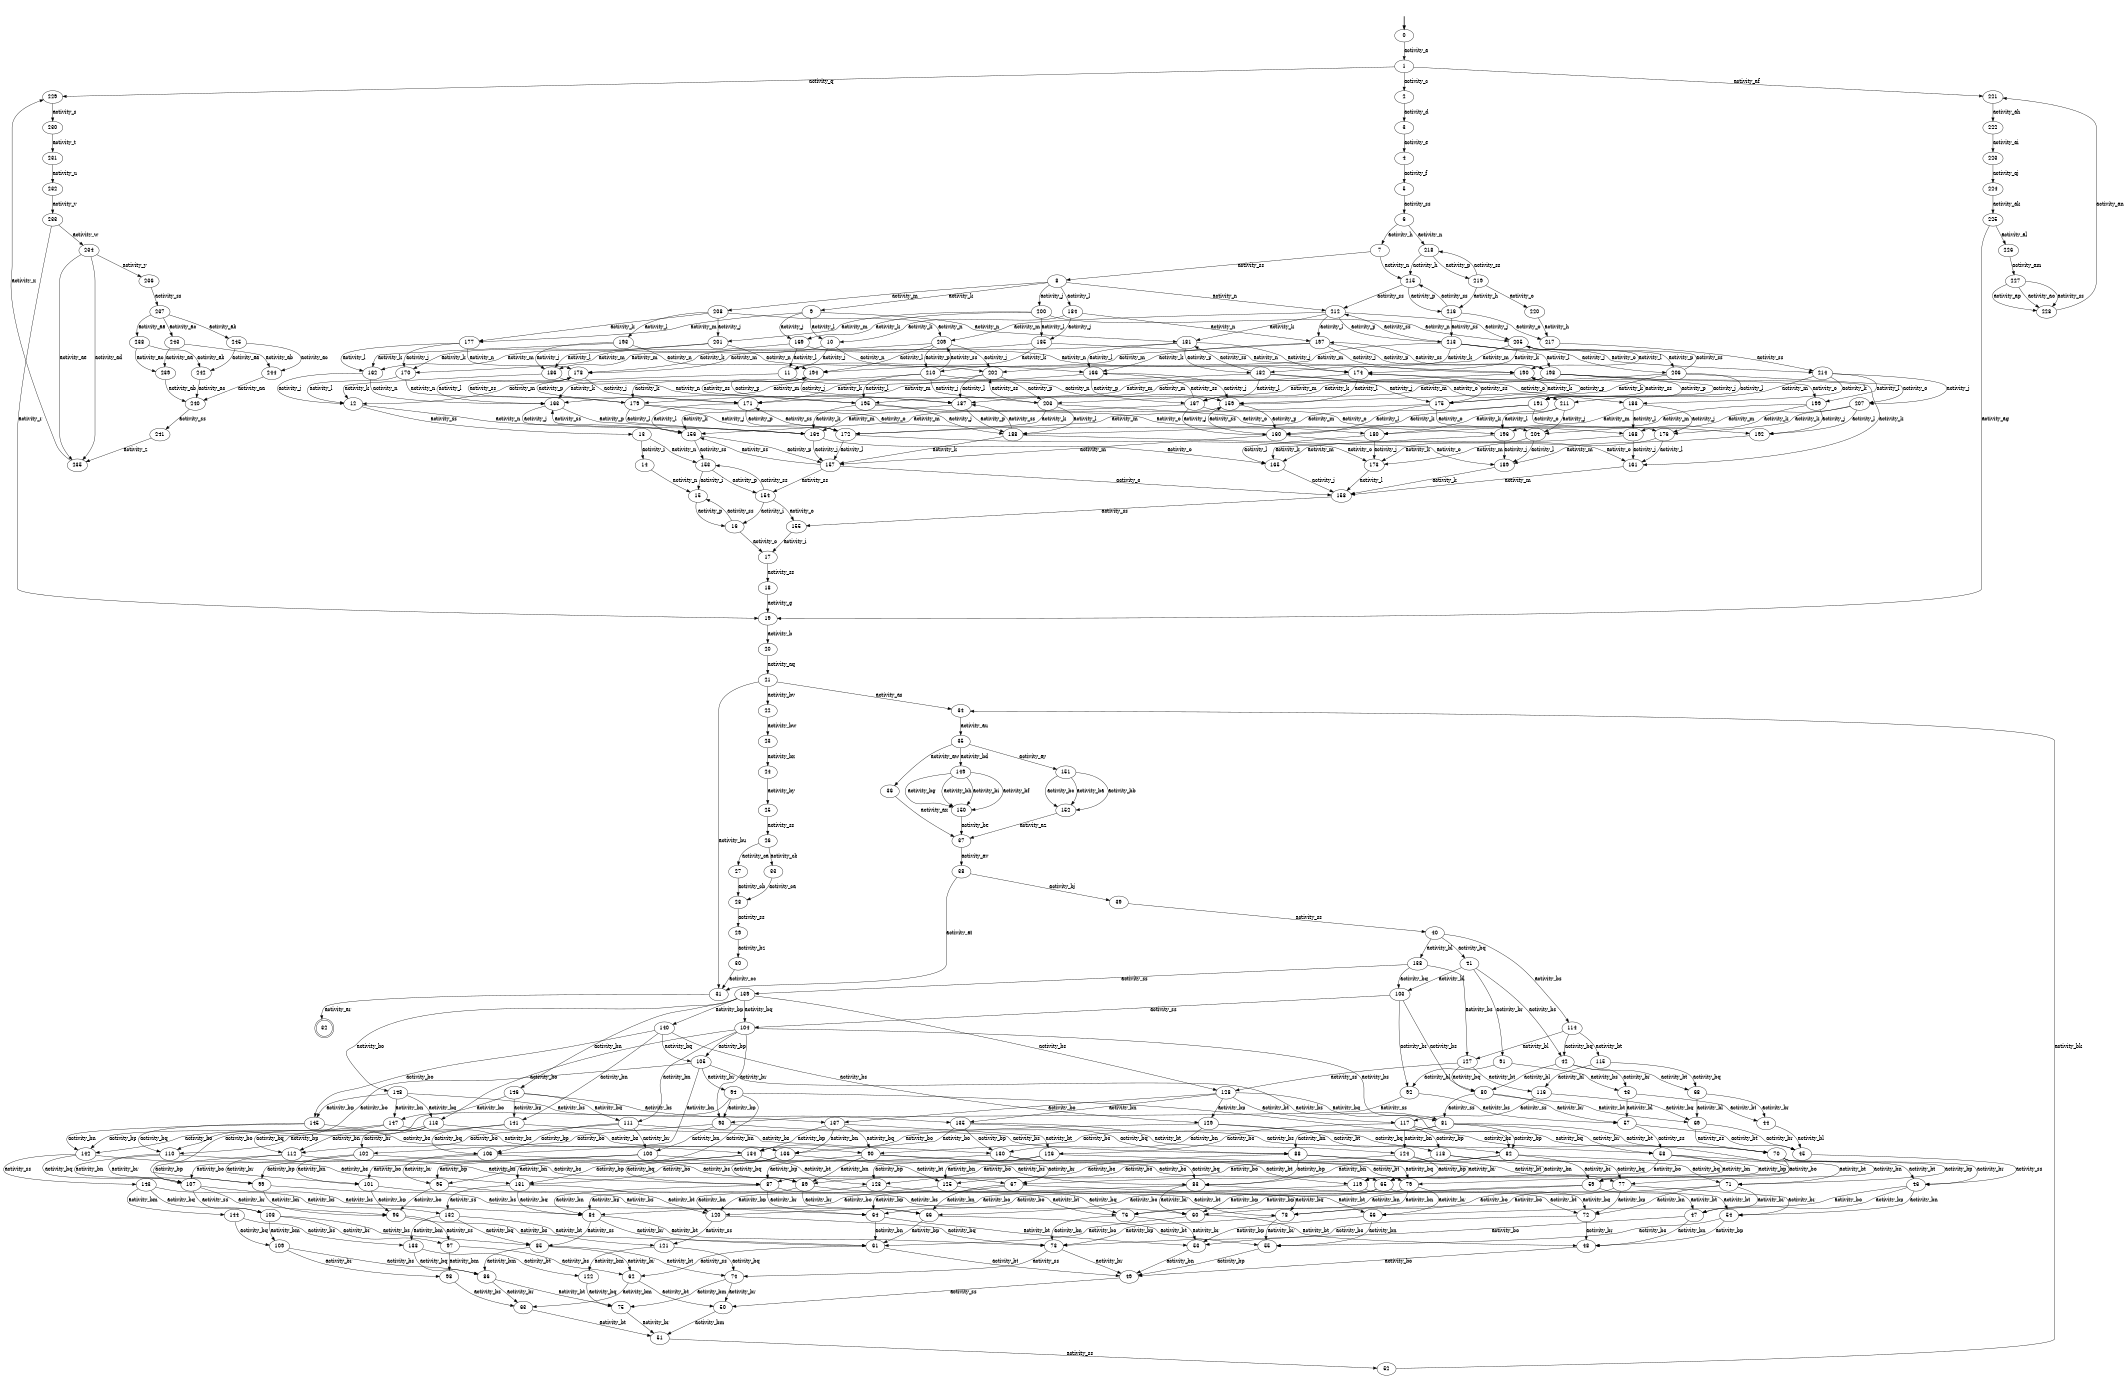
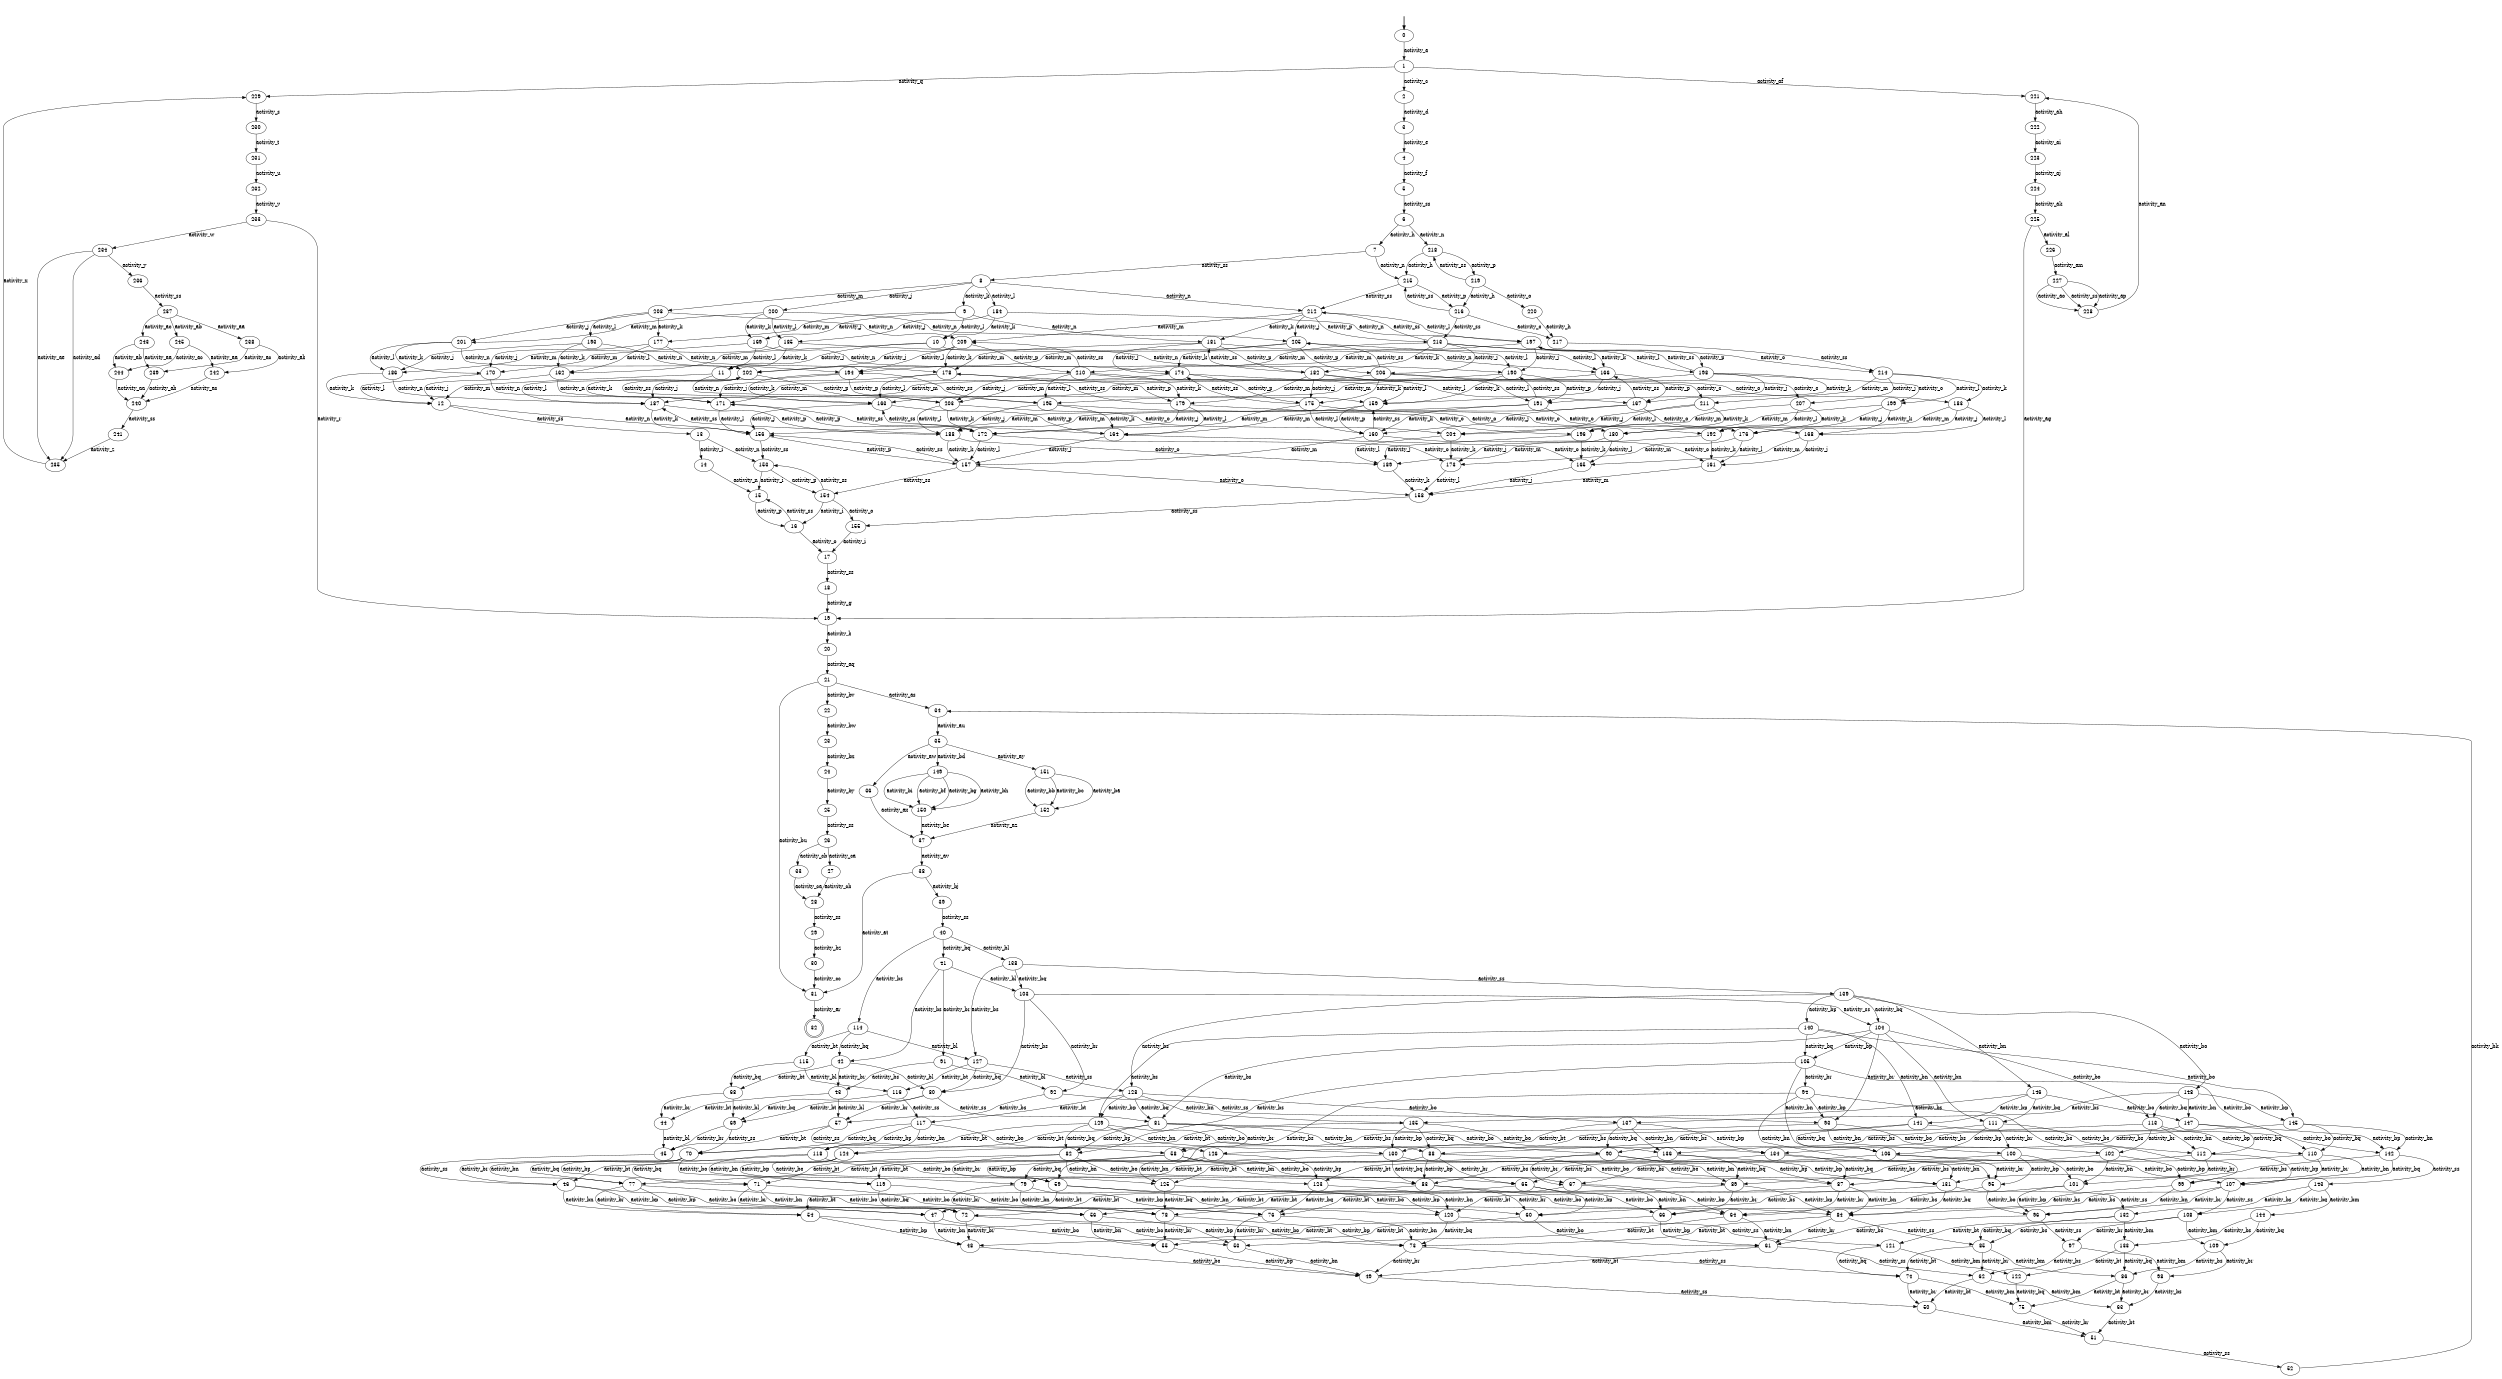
(1867, 386) -> (1711, 448)
